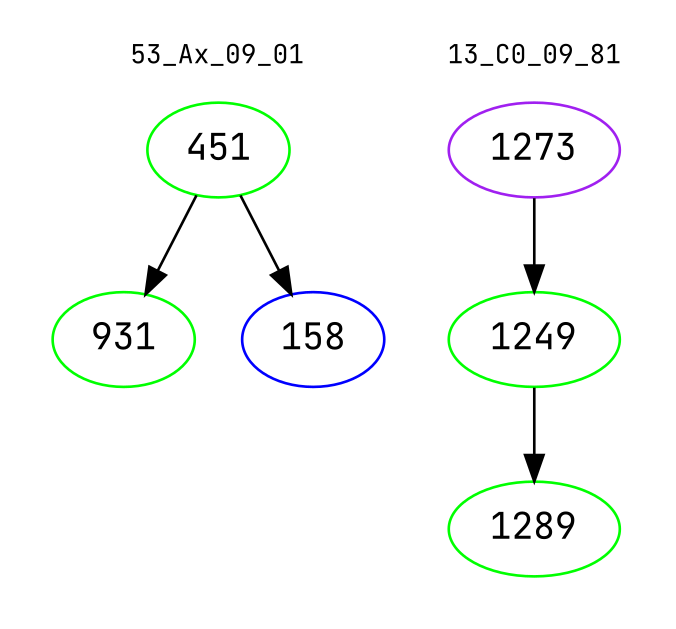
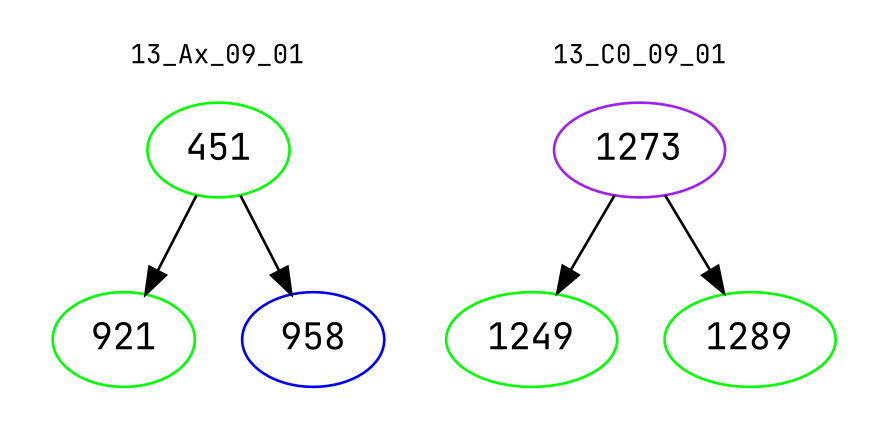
(218, 57) -> (218, 57)
(536, 57) -> (641, 57)
(124, 340) -> (124, 340)
(313, 340) -> (313, 340)
(534, 421) -> (688, 233)
